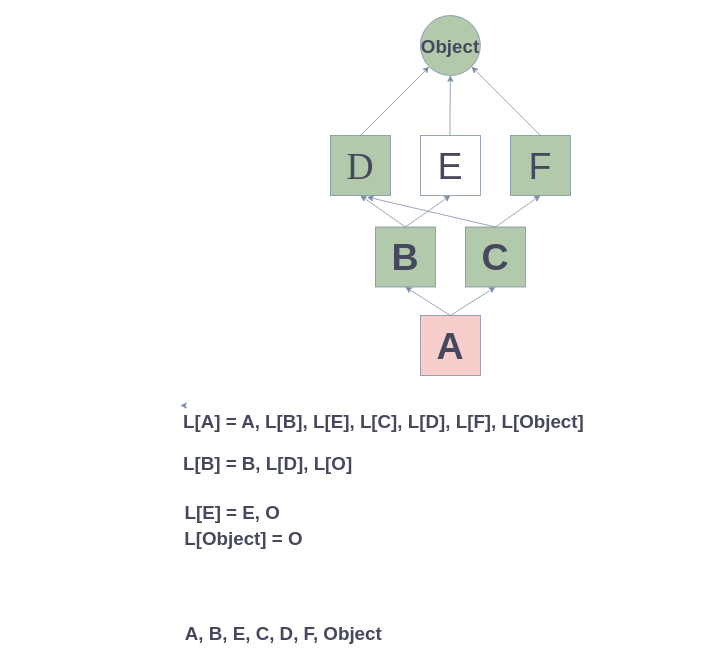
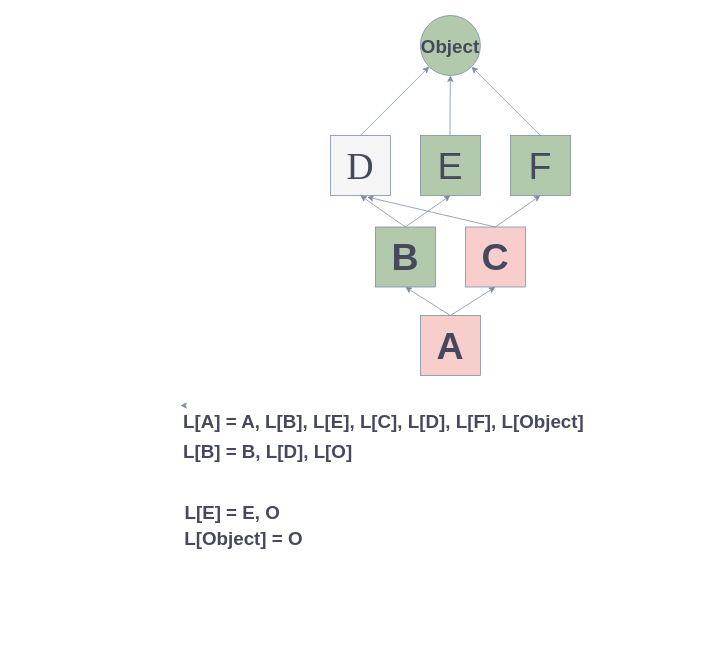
(360, 165) -> (360, 165)
(450, 165) -> (450, 165)
(495, 257) -> (495, 257)
(244, 462) -> (244, 451)
(203, 633) -> none
